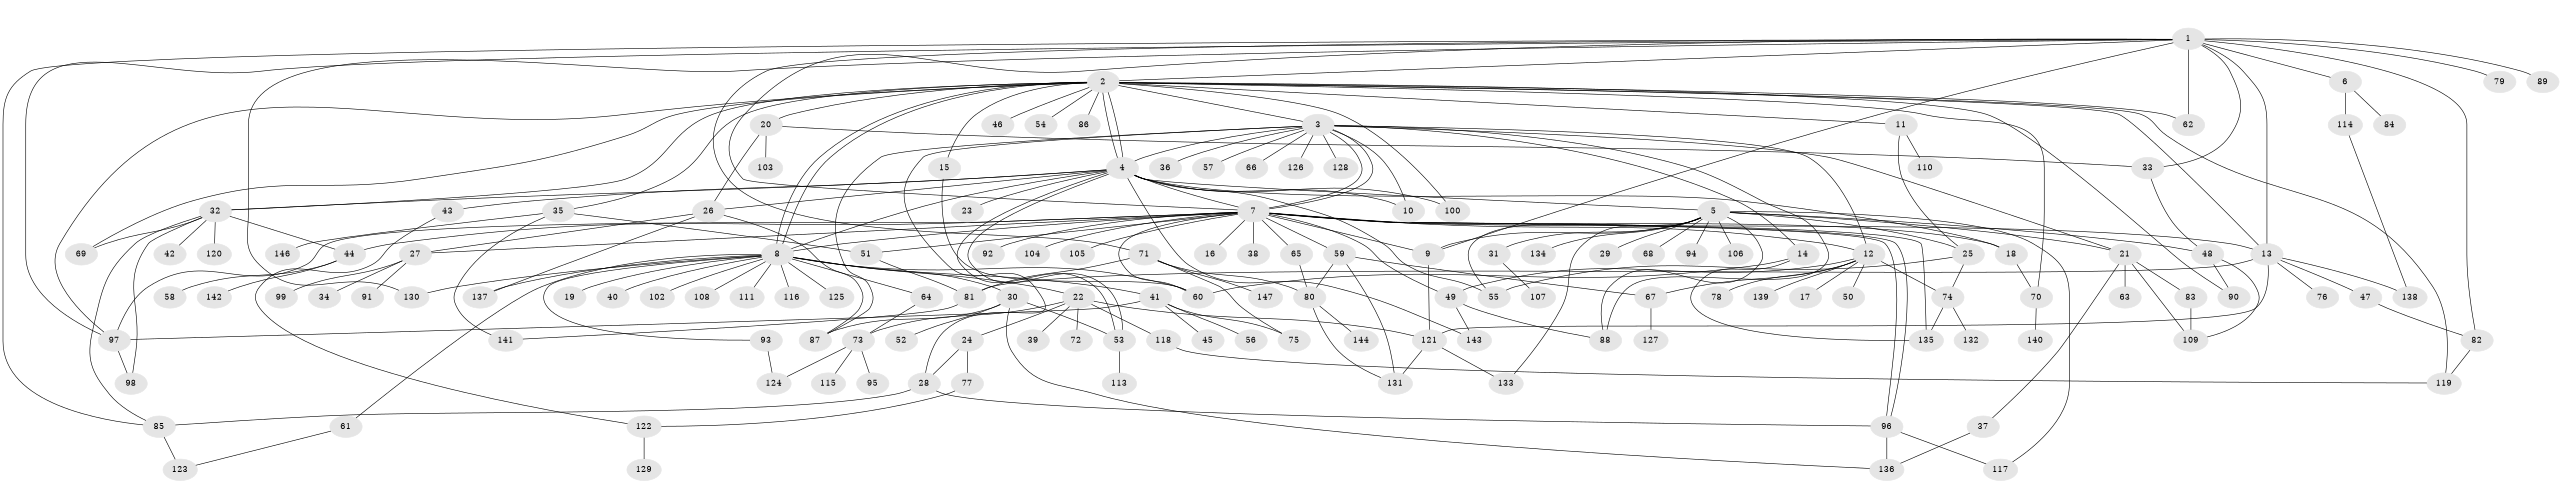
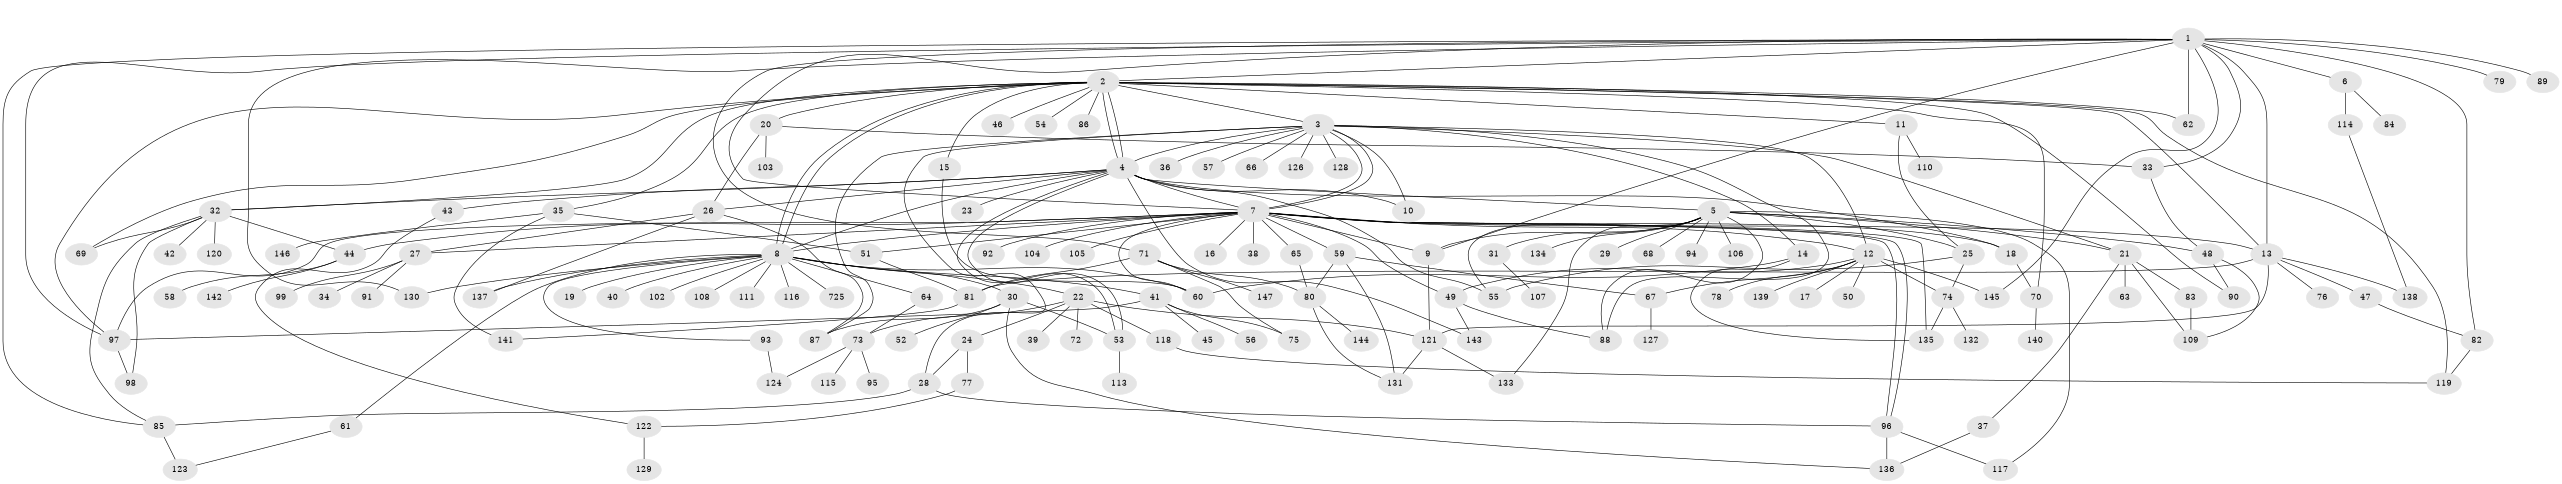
(1453, 211) -> none
(837, 297) -> (837, 297)
none -> (1992, 297)
